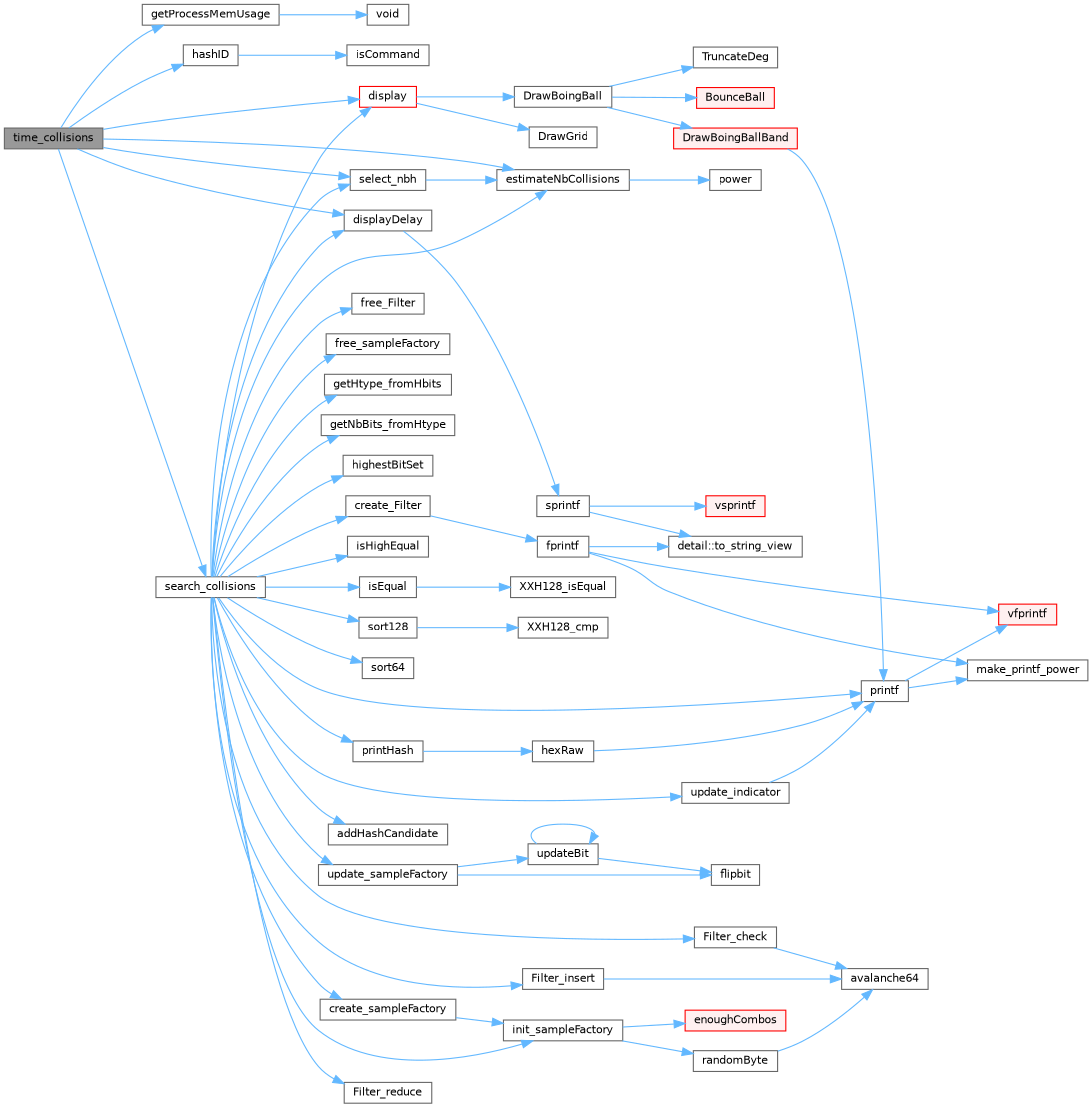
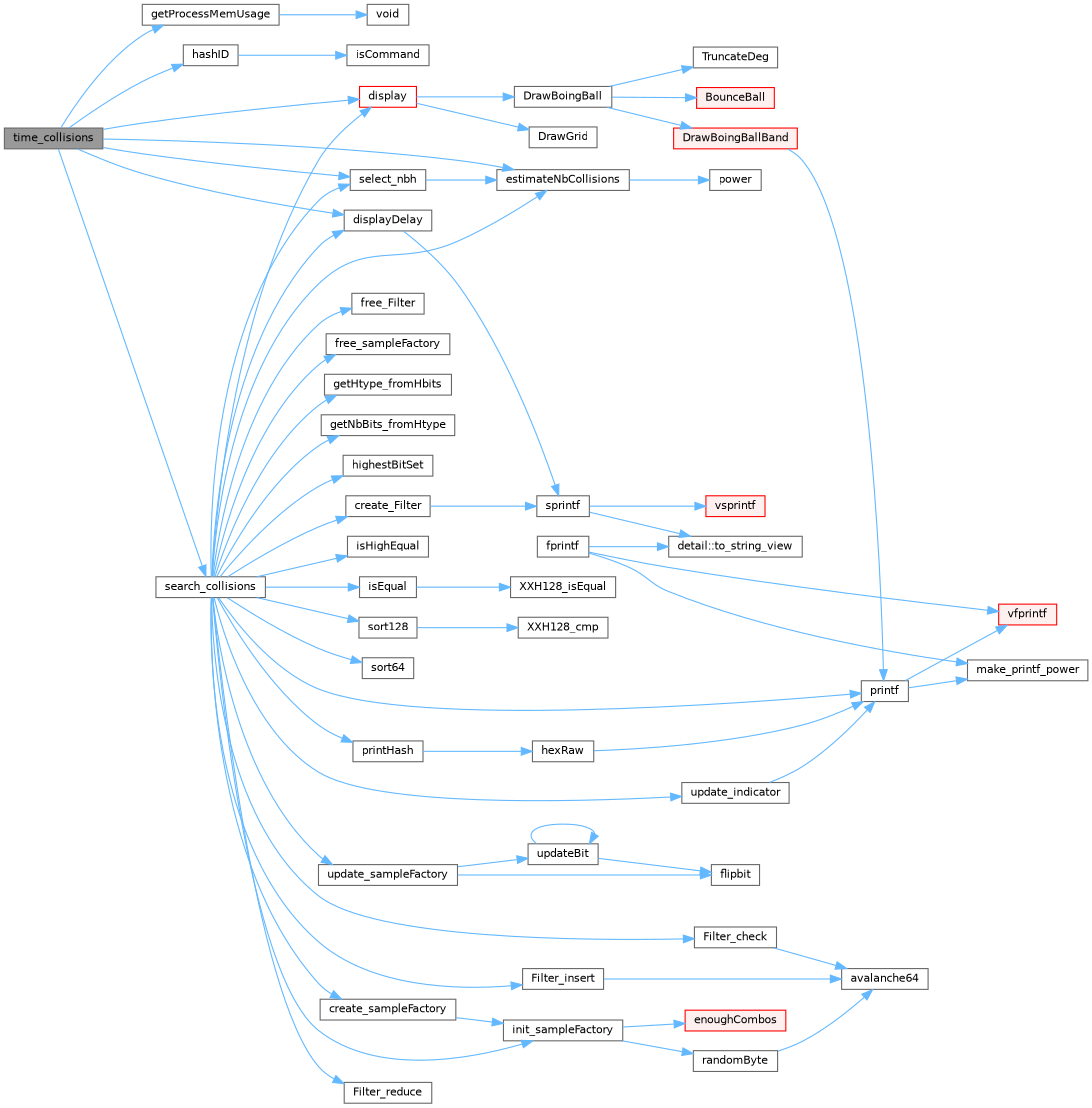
(478, 527) -> (478, 506)
(388, 835) -> none
